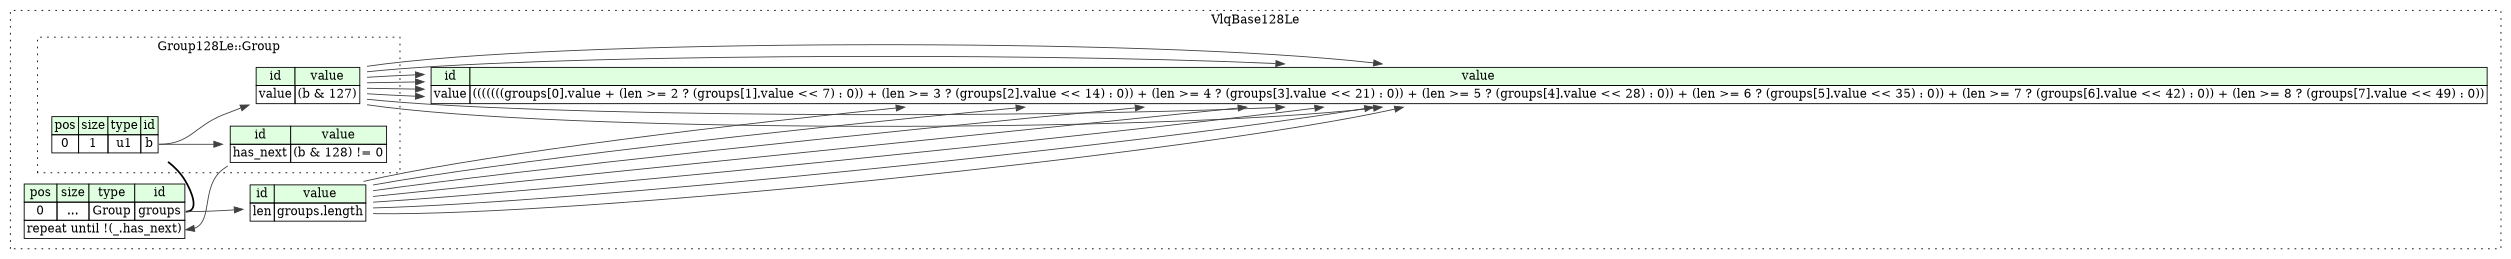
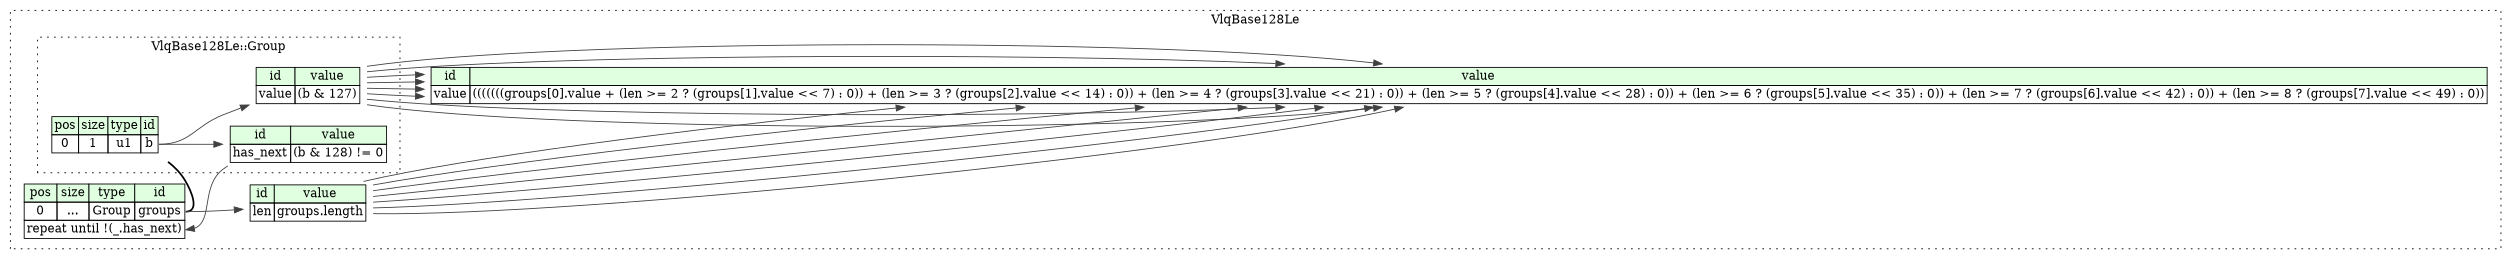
(219, 47) -> (219, 47)
